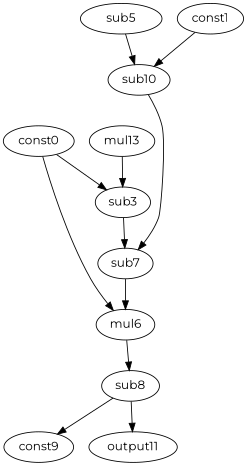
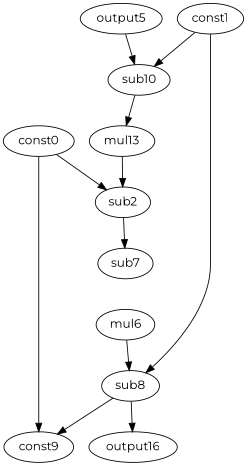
(121, 19) -> (121, 19)
(163, 170) -> (132, 106)
(123, 202) -> (123, 202)
none -> (210, 210)
(69, 233) -> (39, 290)
(125, 290) -> none
(133, 447) -> (133, 447)
